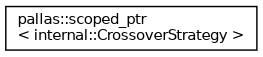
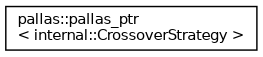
(131, 28) -> (131, 28)
